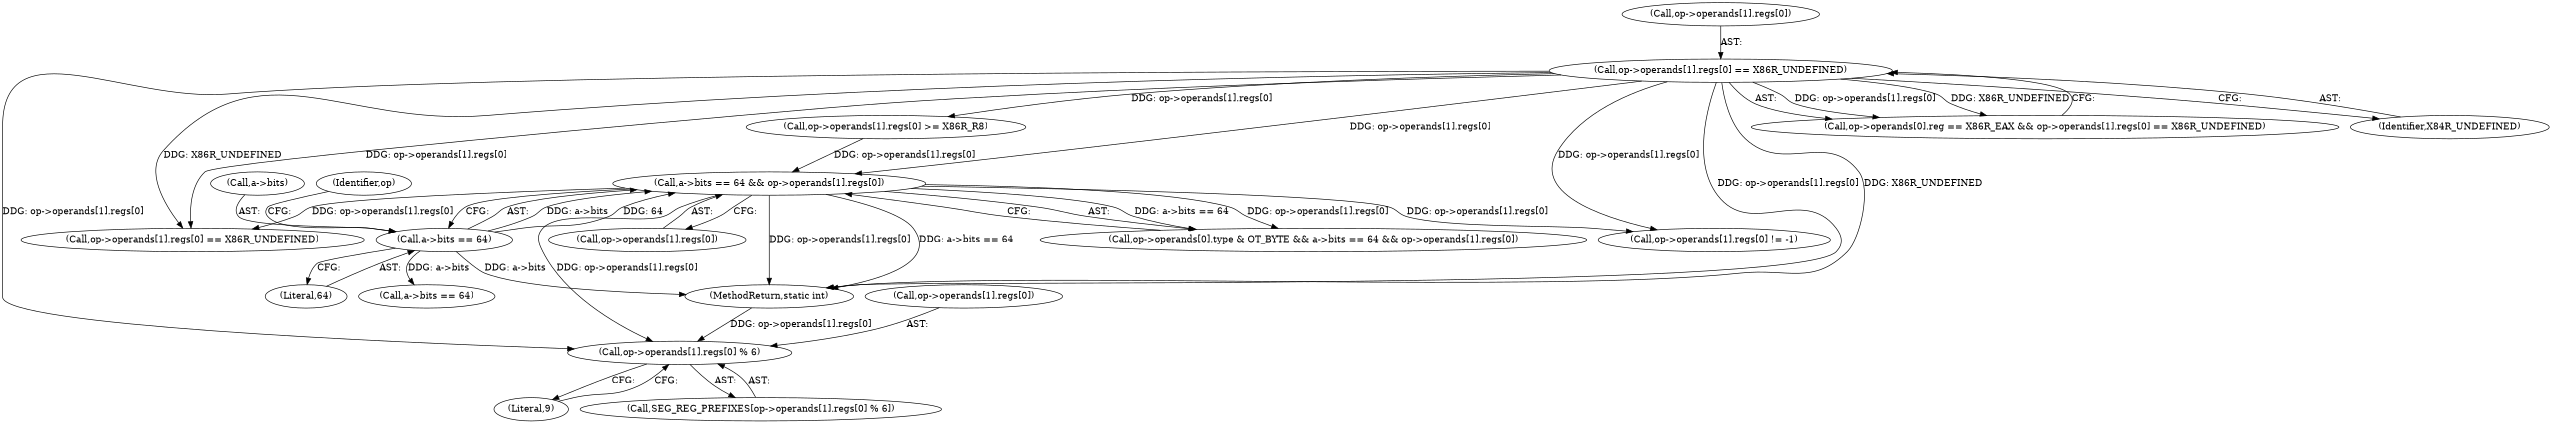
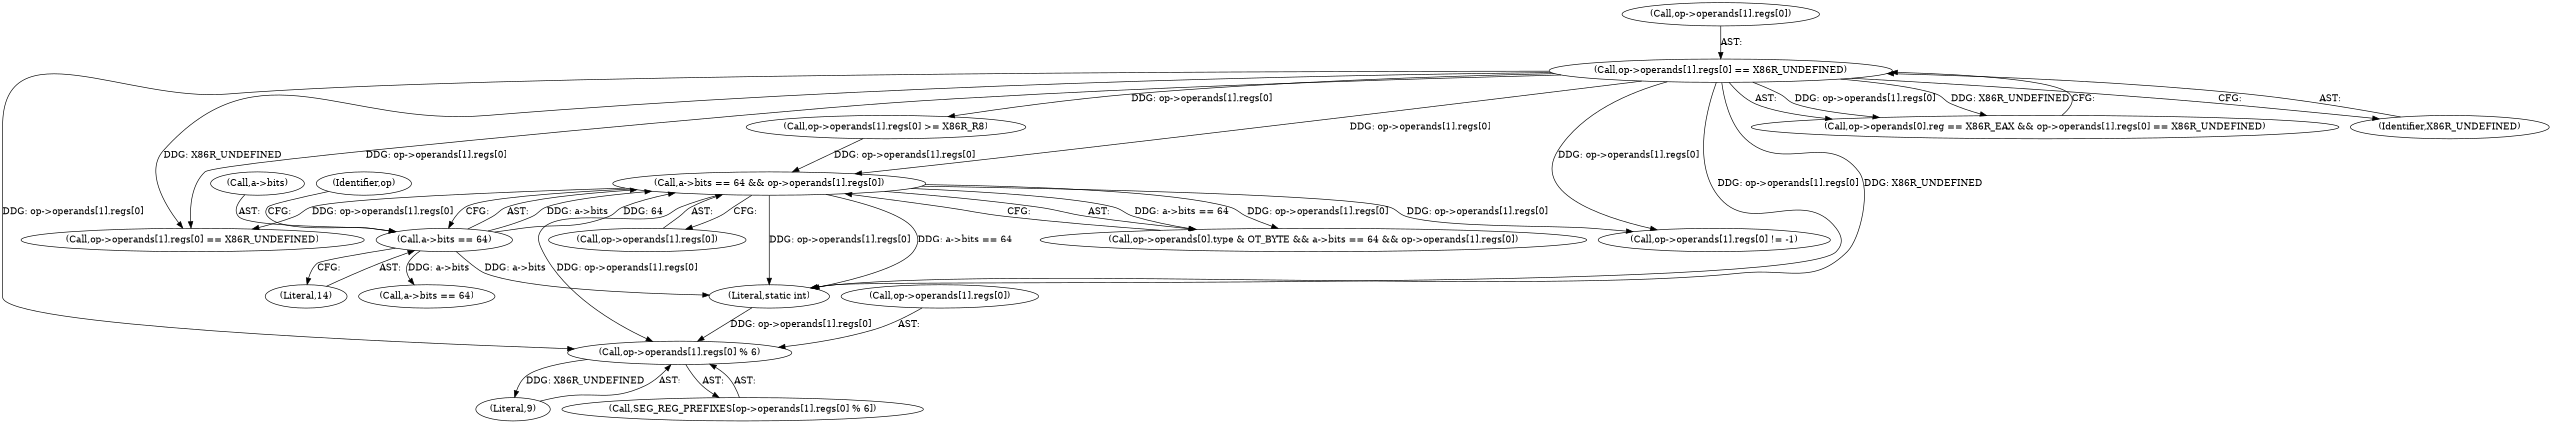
(2450, 127) -> (2450, 127)
(306, 296) -> (306, 296)
(769, 296) -> (769, 296)
(625, 381) -> (585, 381)
(668, 381) -> (671, 381)
